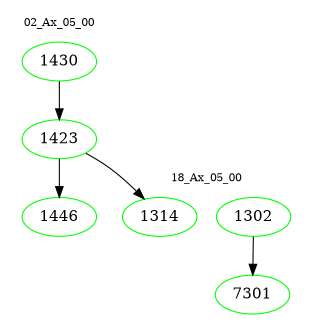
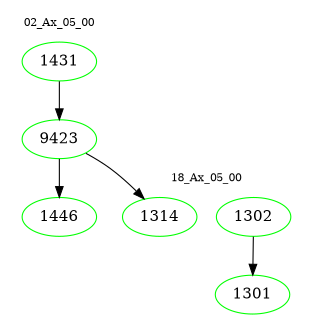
(59, 62) -> (59, 62)
(59, 139) -> (59, 139)
(253, 295) -> (253, 295)
